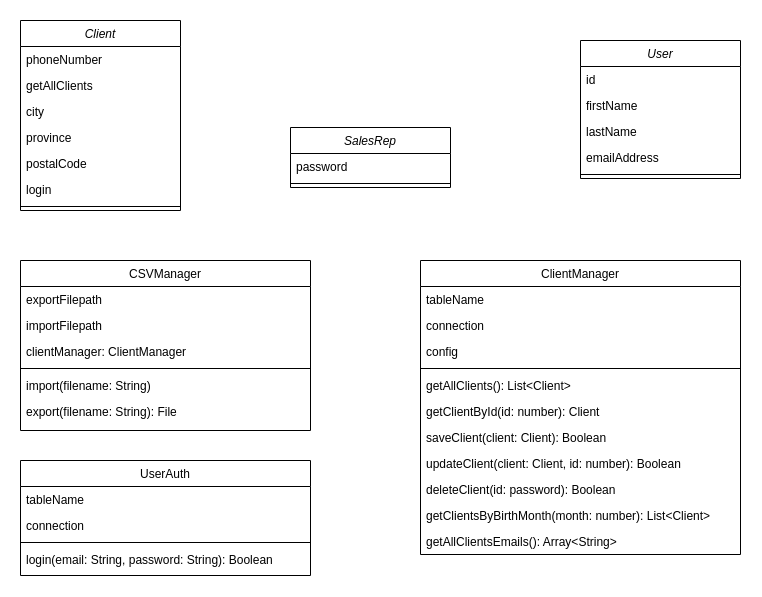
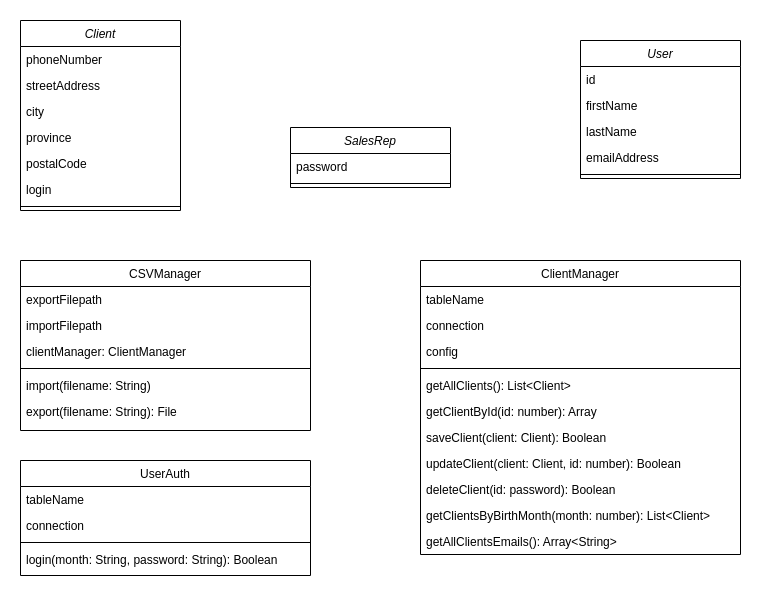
(63, 86) -> (70, 86)
(523, 412) -> (523, 412)
(161, 560) -> (164, 560)
